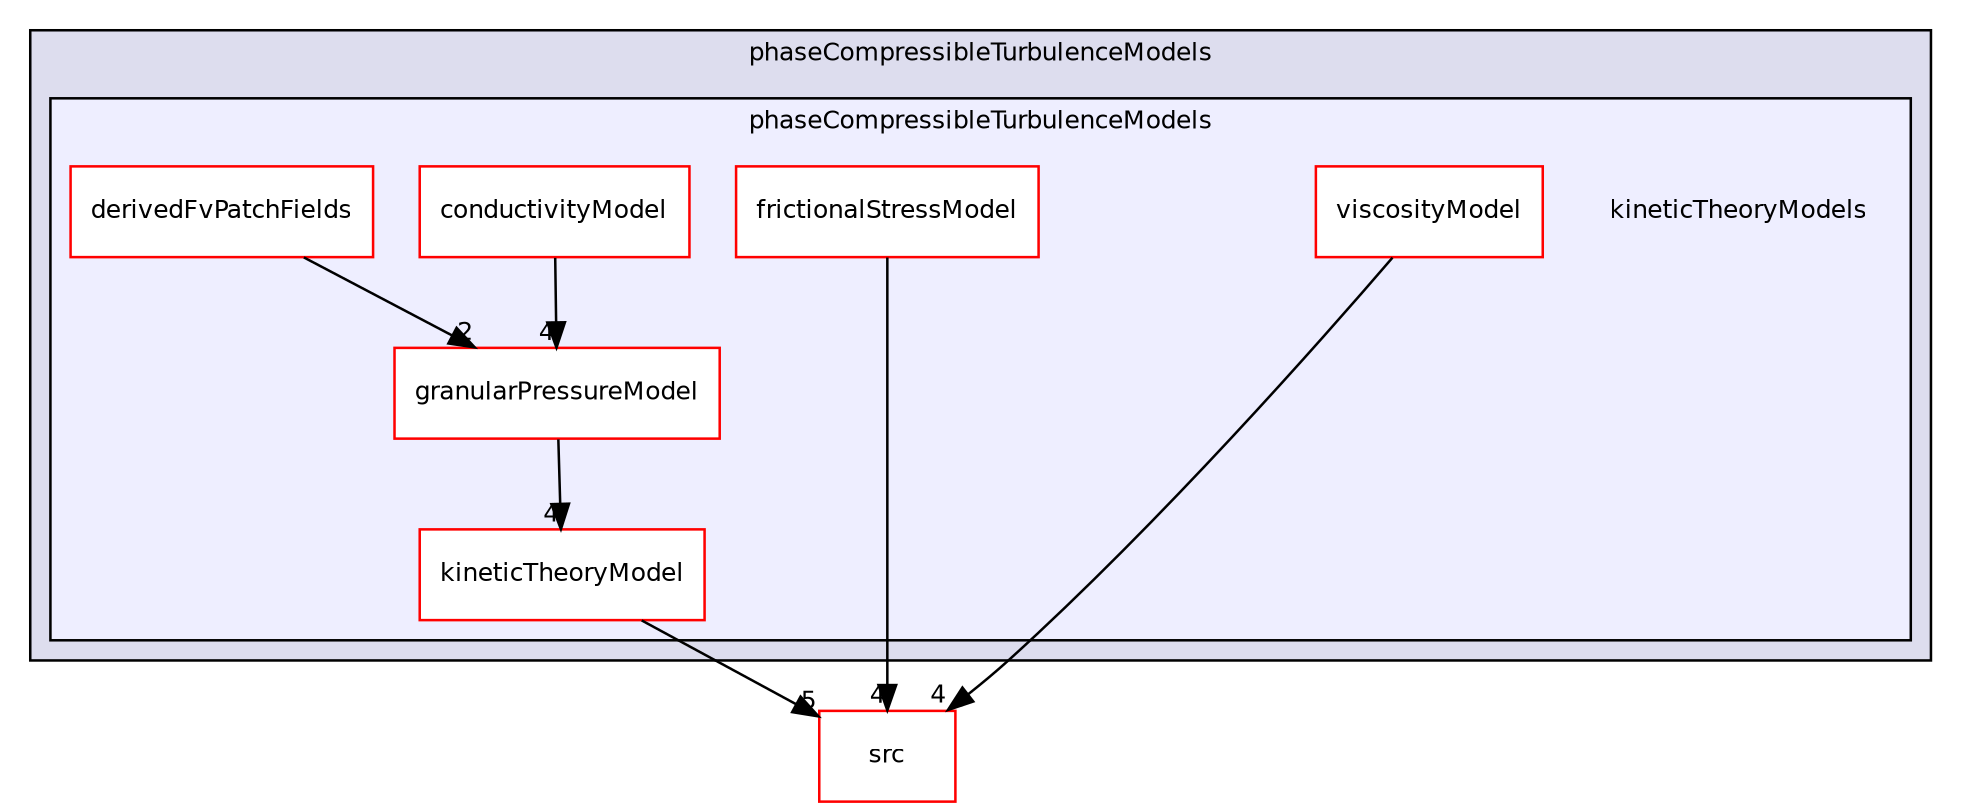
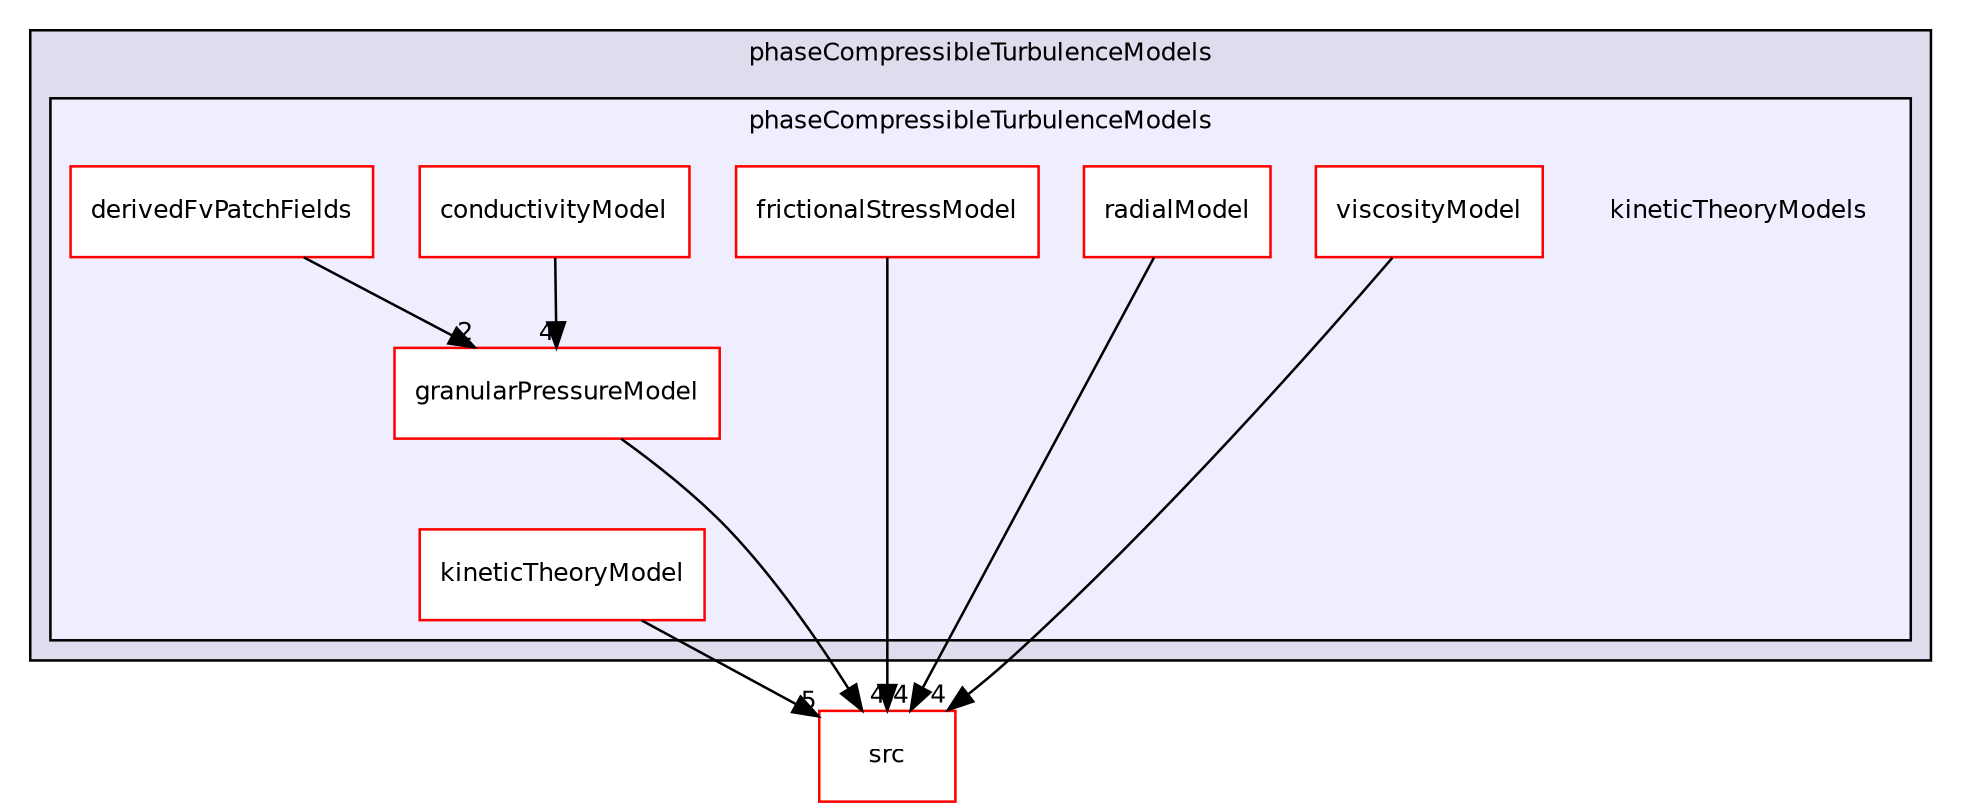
none -> (1177, 212)
(559, 472) -> (748, 551)
